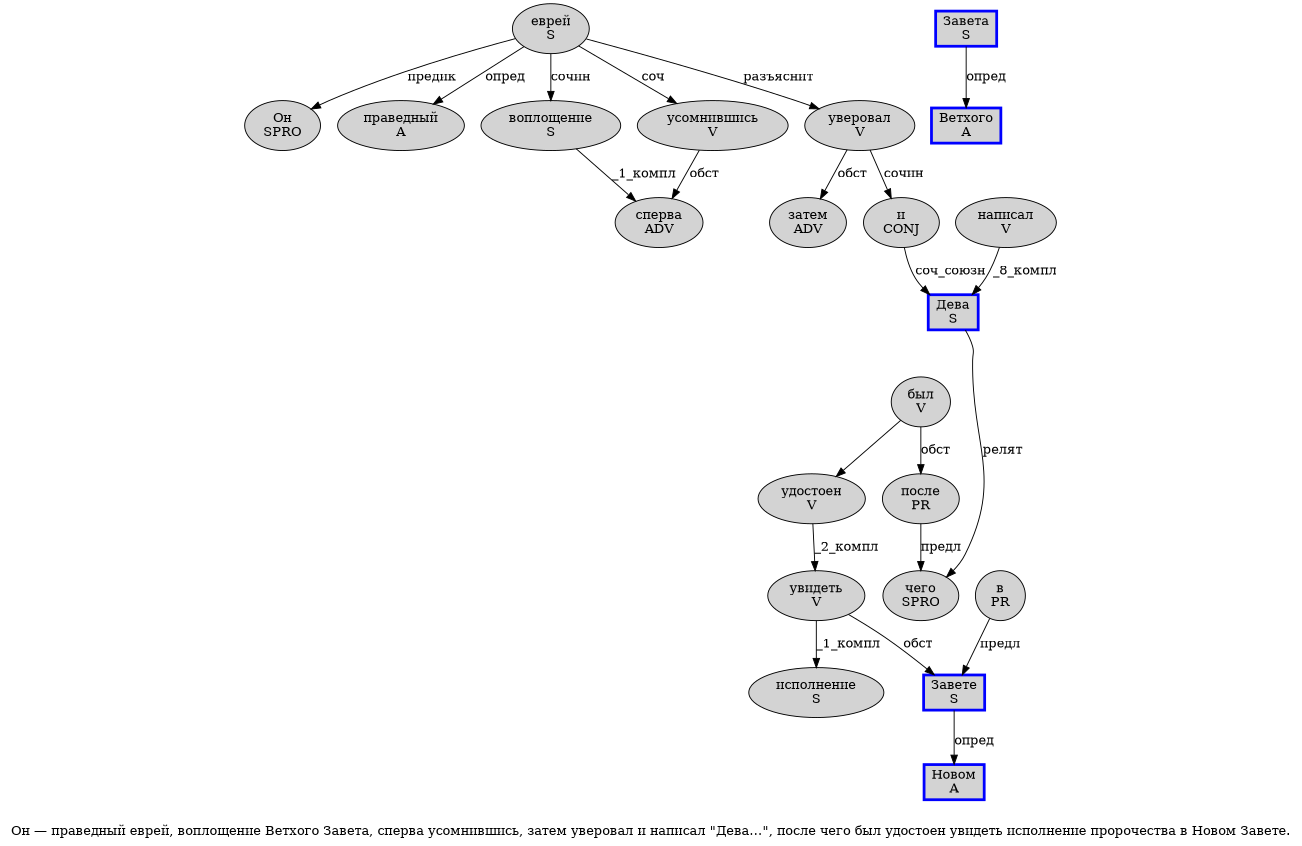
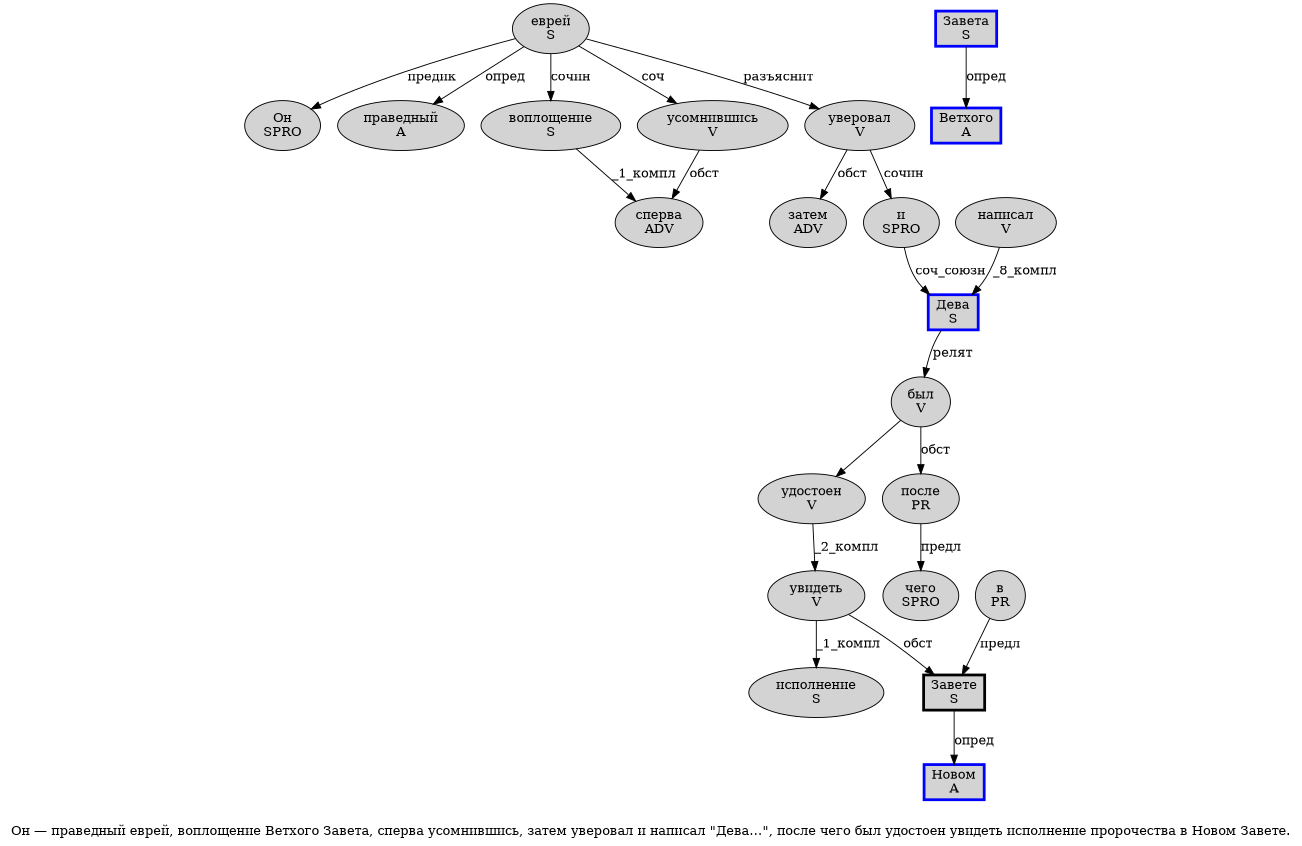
(901, 223) -> (901, 223)
(982, 453) -> (932, 348)
(954, 693) -> (954, 693)
